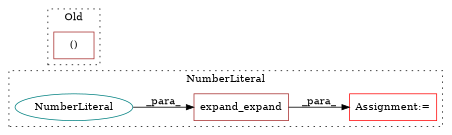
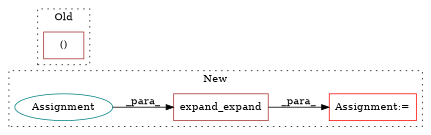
(226, 79) -> (216, 79)
(74, 107) -> (64, 107)
